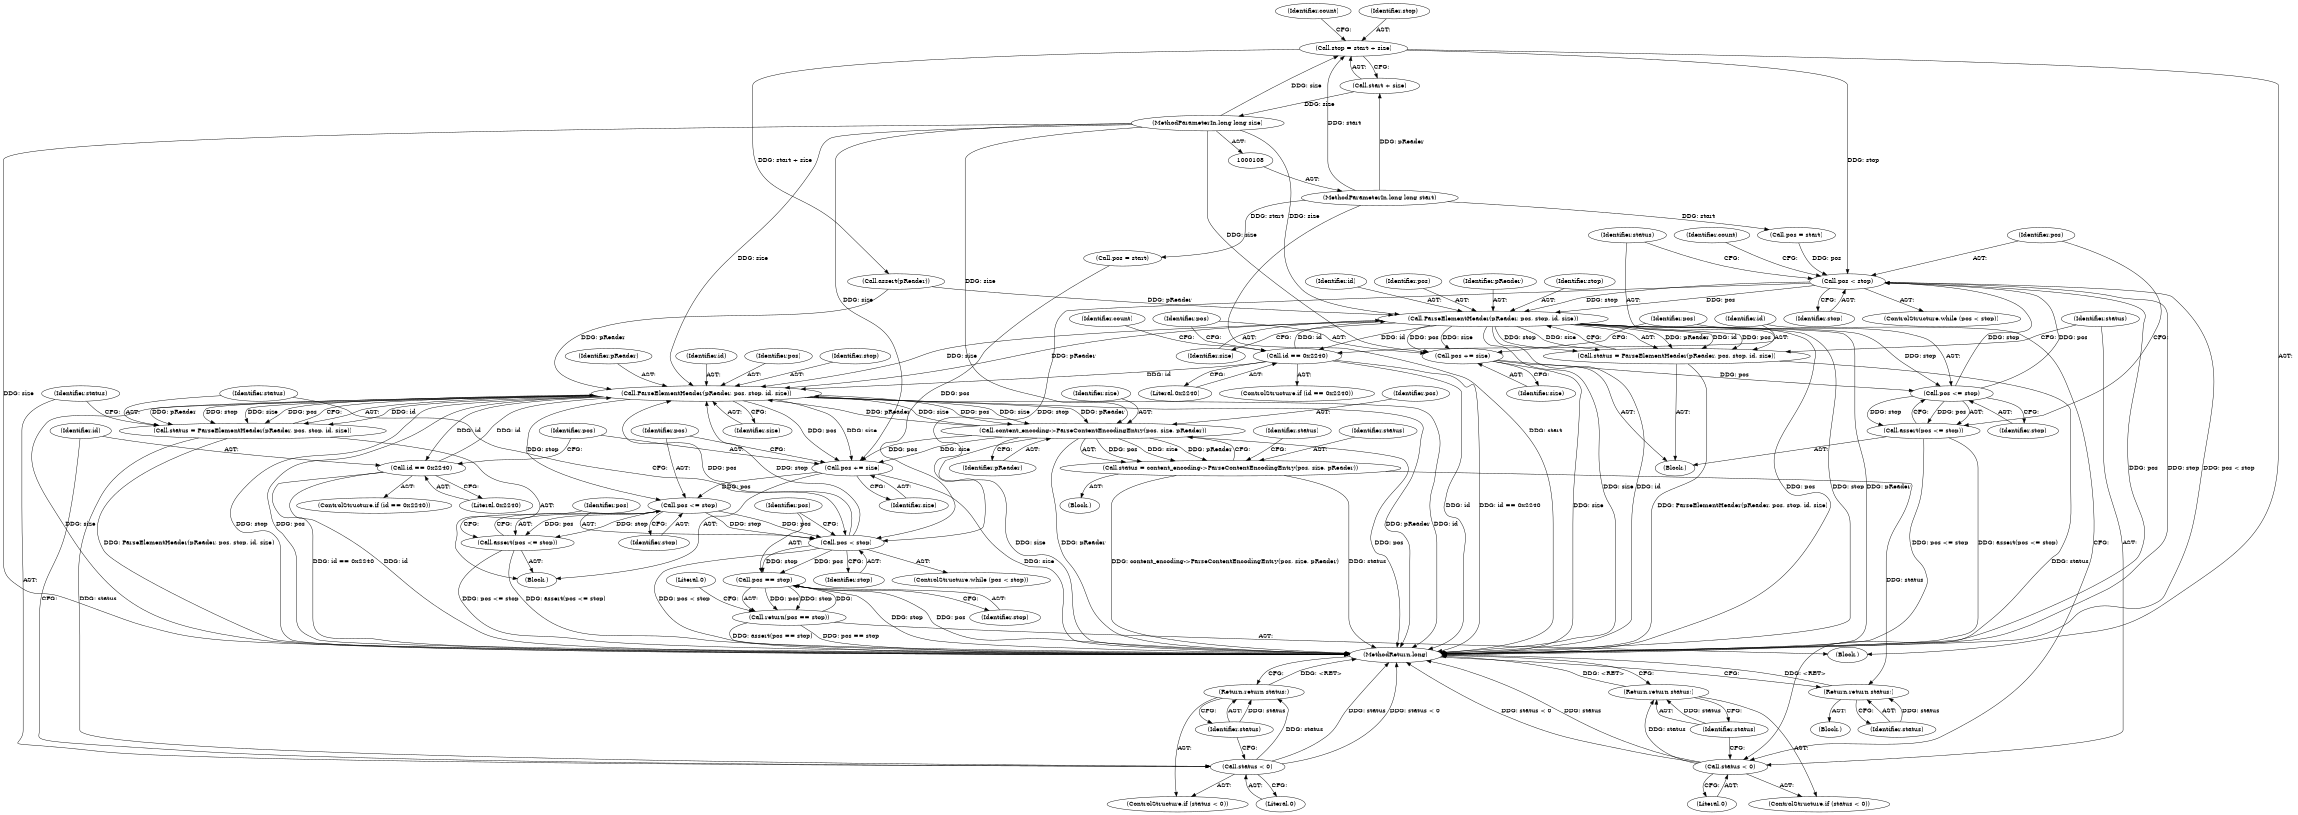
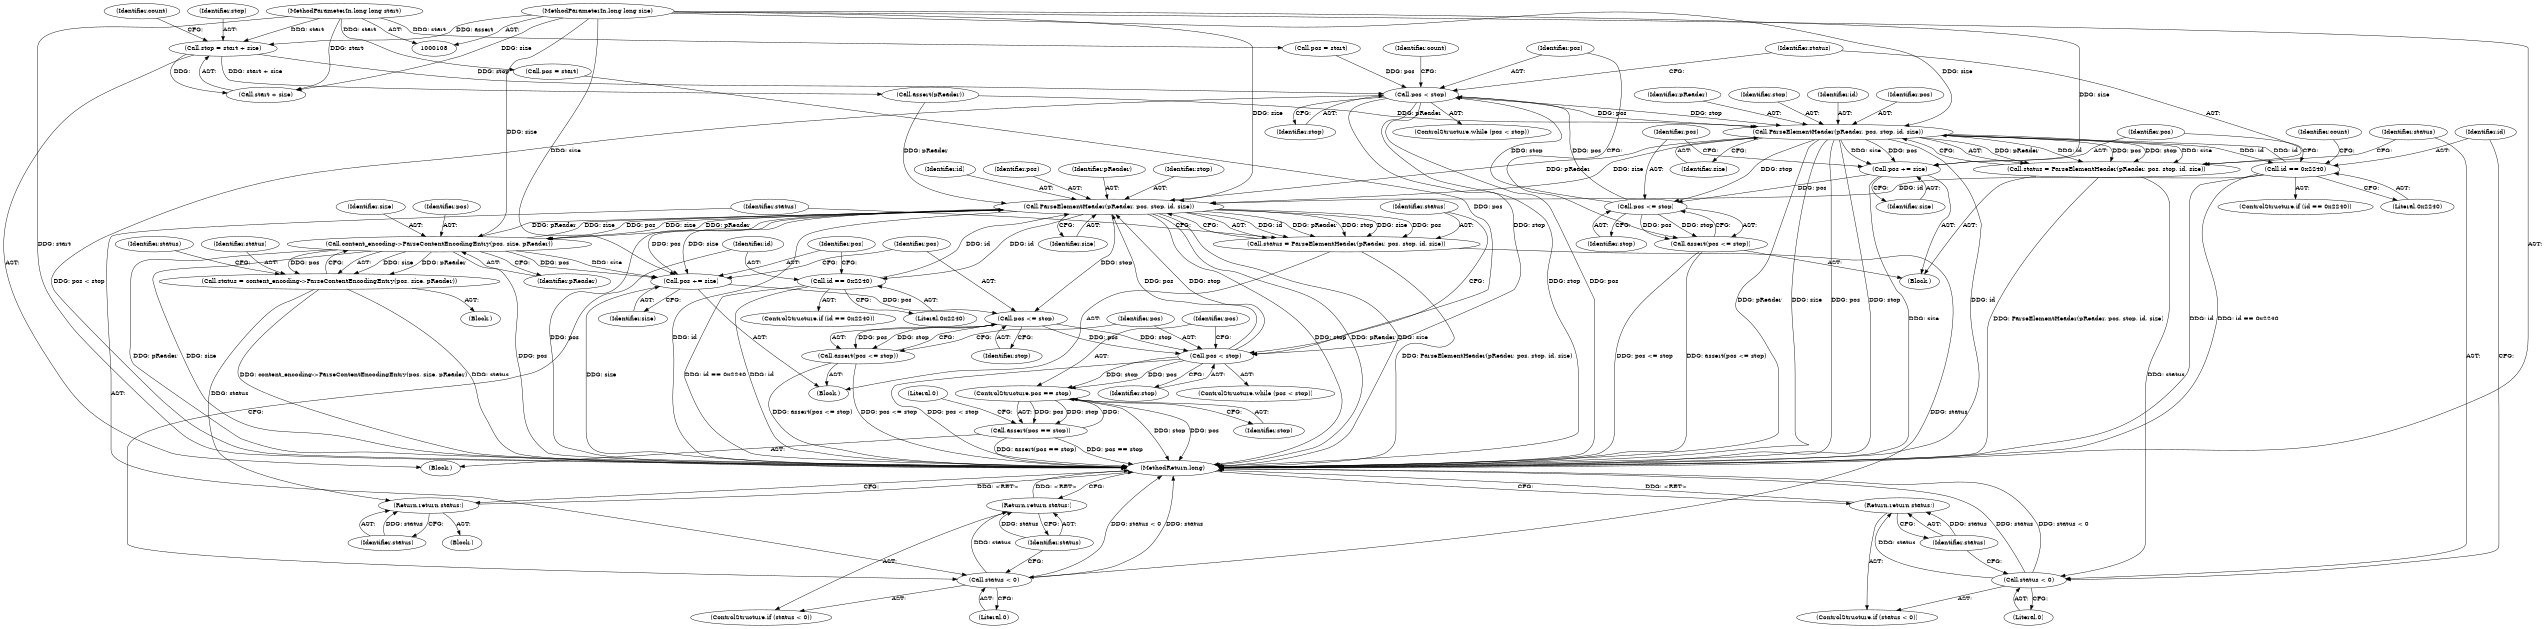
(1383, 67) -> (183, 72)
(1307, 86) -> (475, 30)
(1299, 103) -> (428, 65)
(1402, 142) -> (347, 48)
(1300, 181) -> (387, 32)
(19, 394) -> (2536, 244)
(764, 580) -> (1023, 394)
(789, 618) -> (1031, 431)
